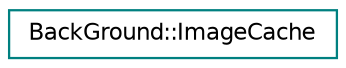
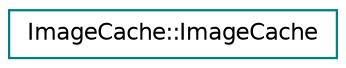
(173, 34) -> (173, 34)
